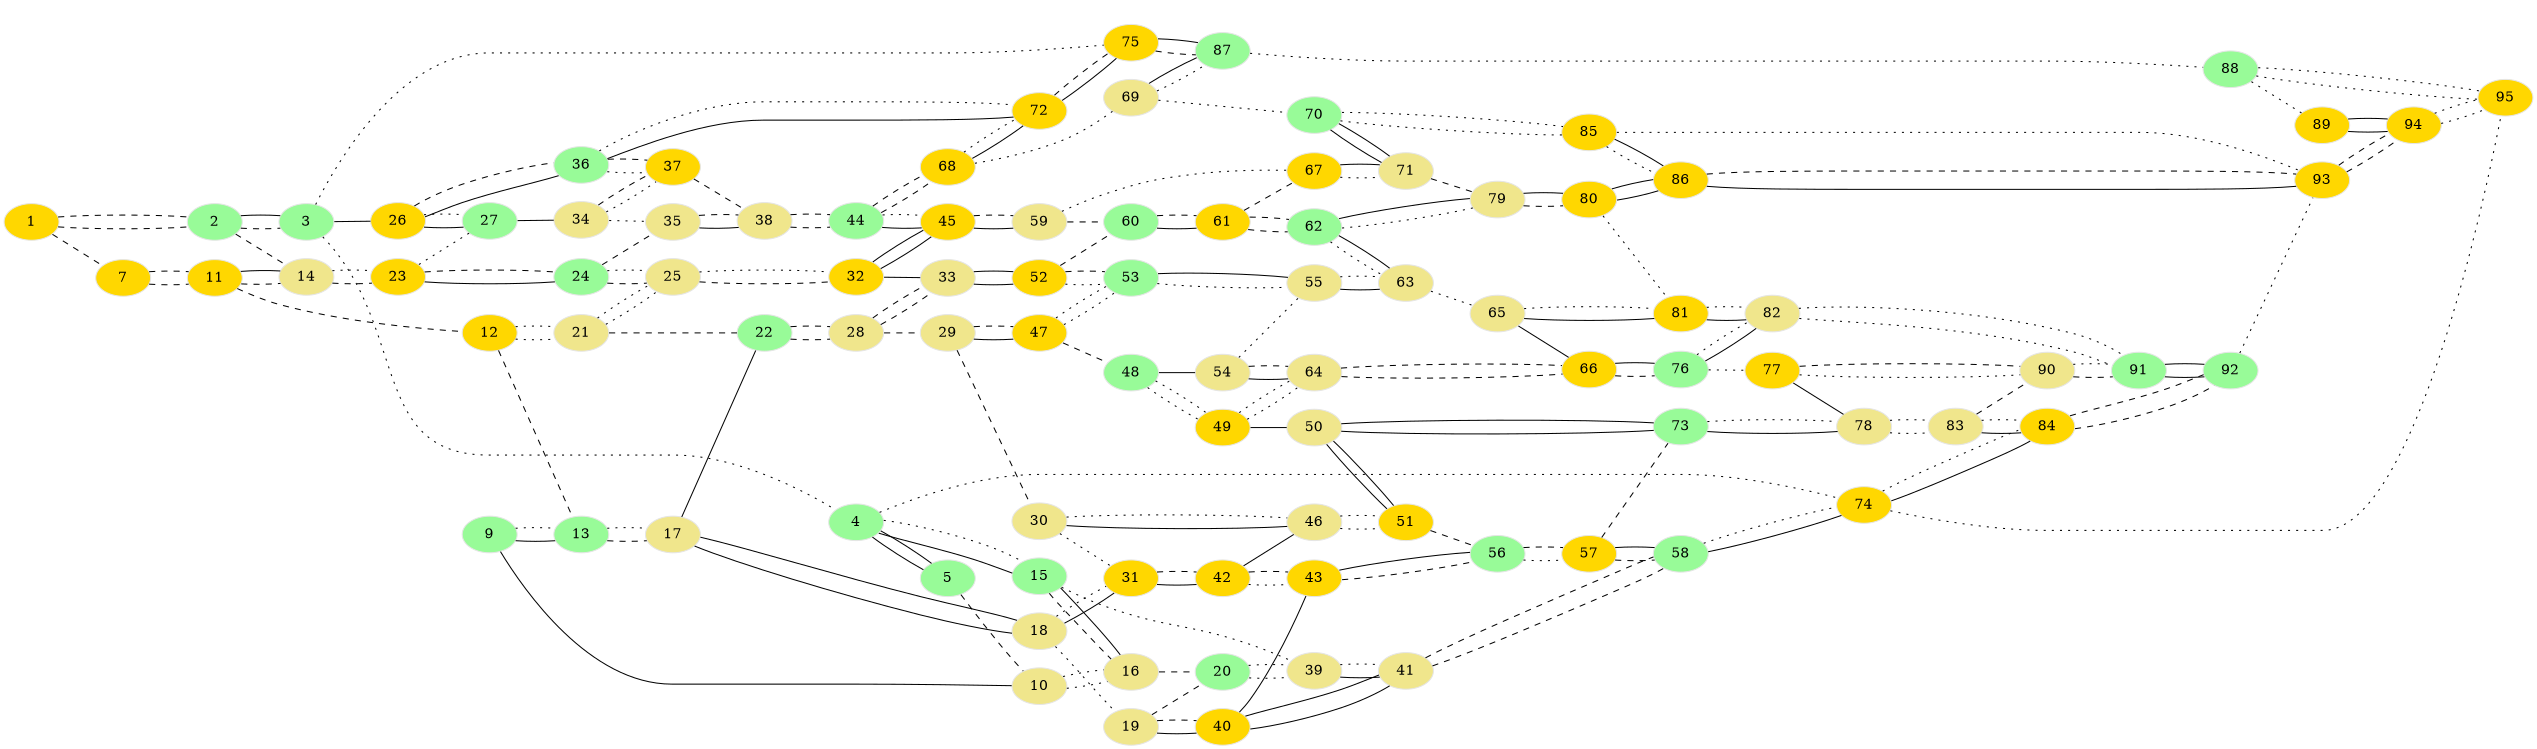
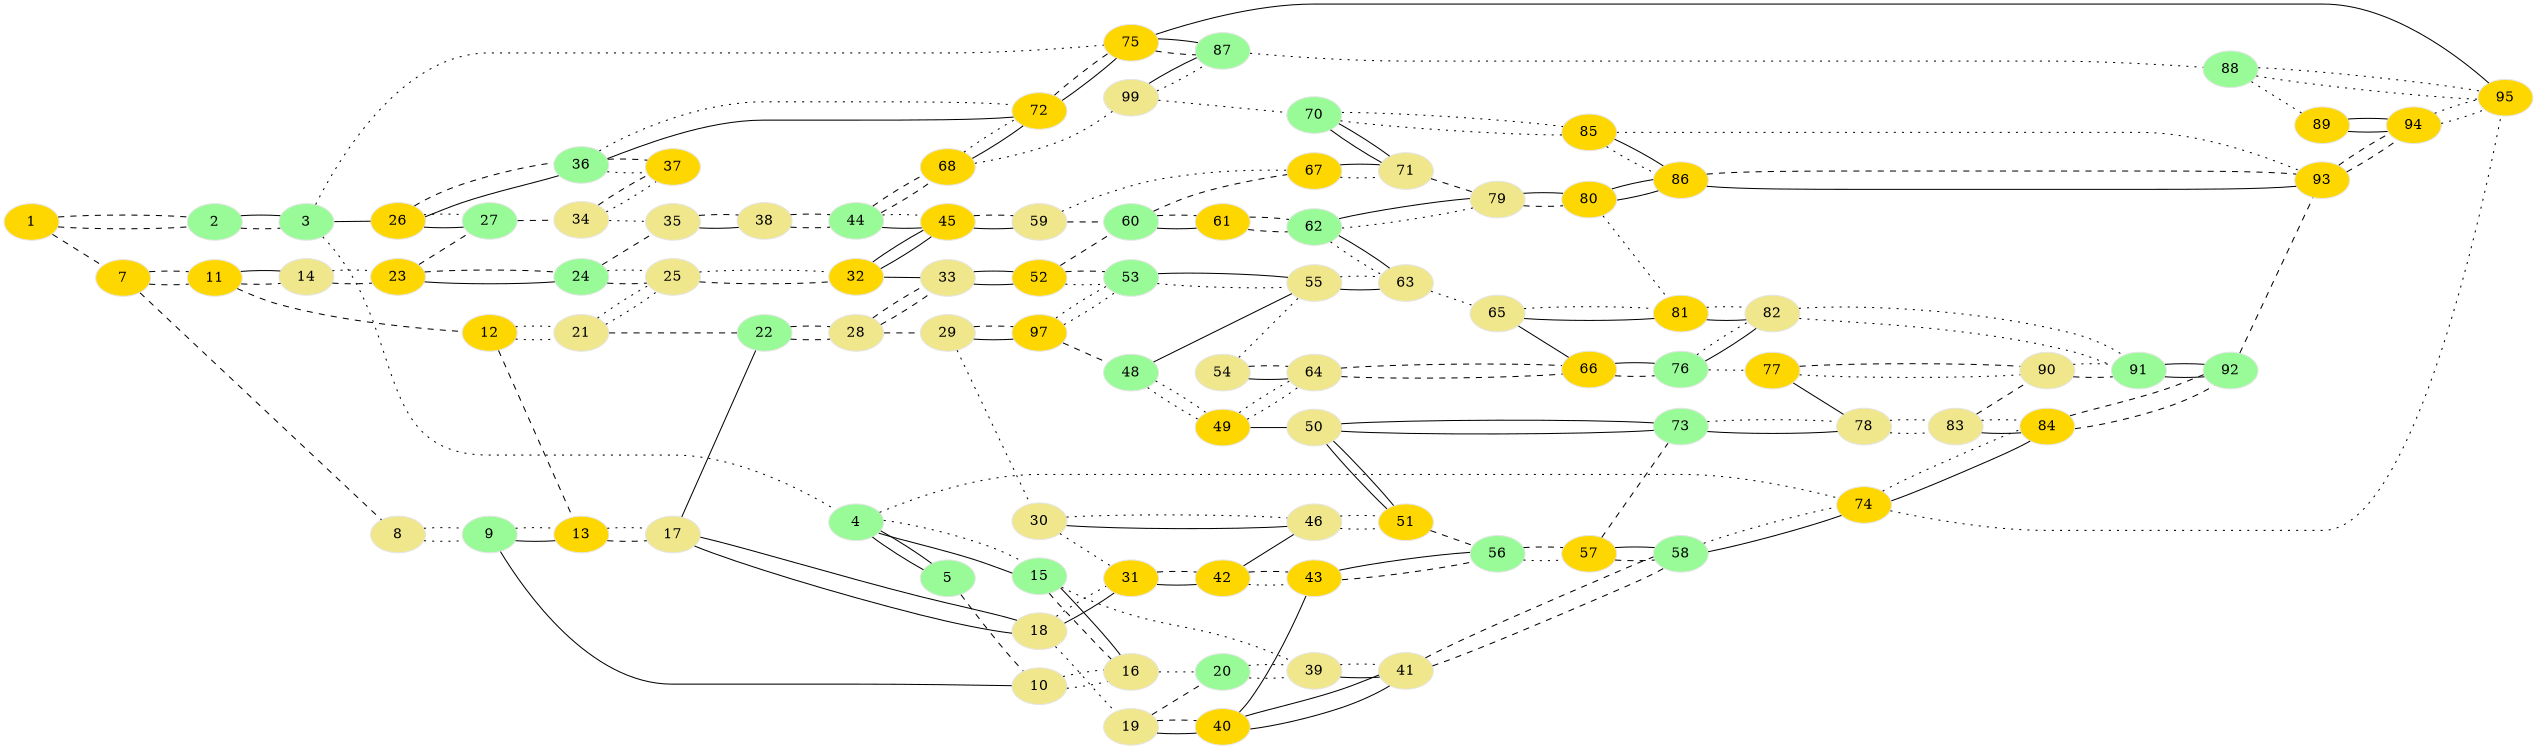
none -> (1831, 4)
(1131, 98) -> (1131, 98)
(719, 194) -> none
(1268, 197) -> (1219, 188)
(536, 220) -> (536, 220)
(261, 249) -> none
(444, 249) -> (444, 249)
(2276, 275) -> (2276, 275)
(1039, 333) -> (1039, 333)
(1177, 373) -> (1223, 328)
(994, 427) -> (994, 427)
none -> (398, 534)
(581, 534) -> (581, 534)
(1177, 672) -> (1177, 672)
